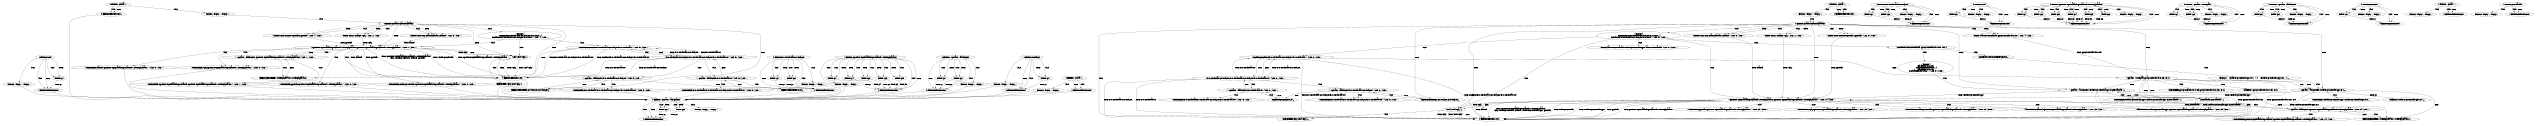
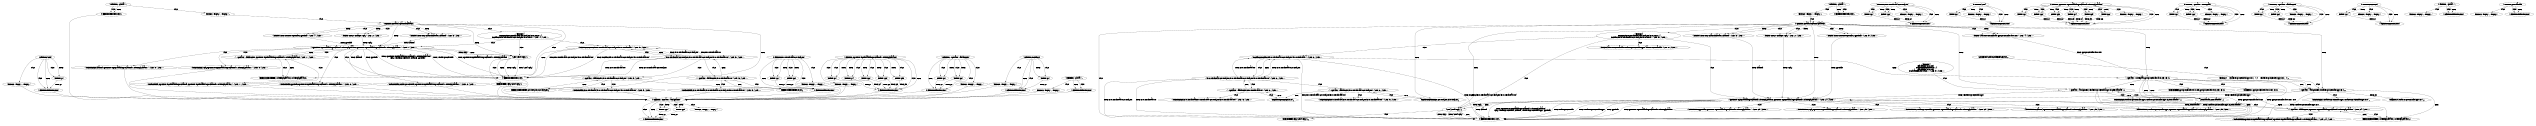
(1922, 48) -> none
(2223, 84) -> (2223, 84)
